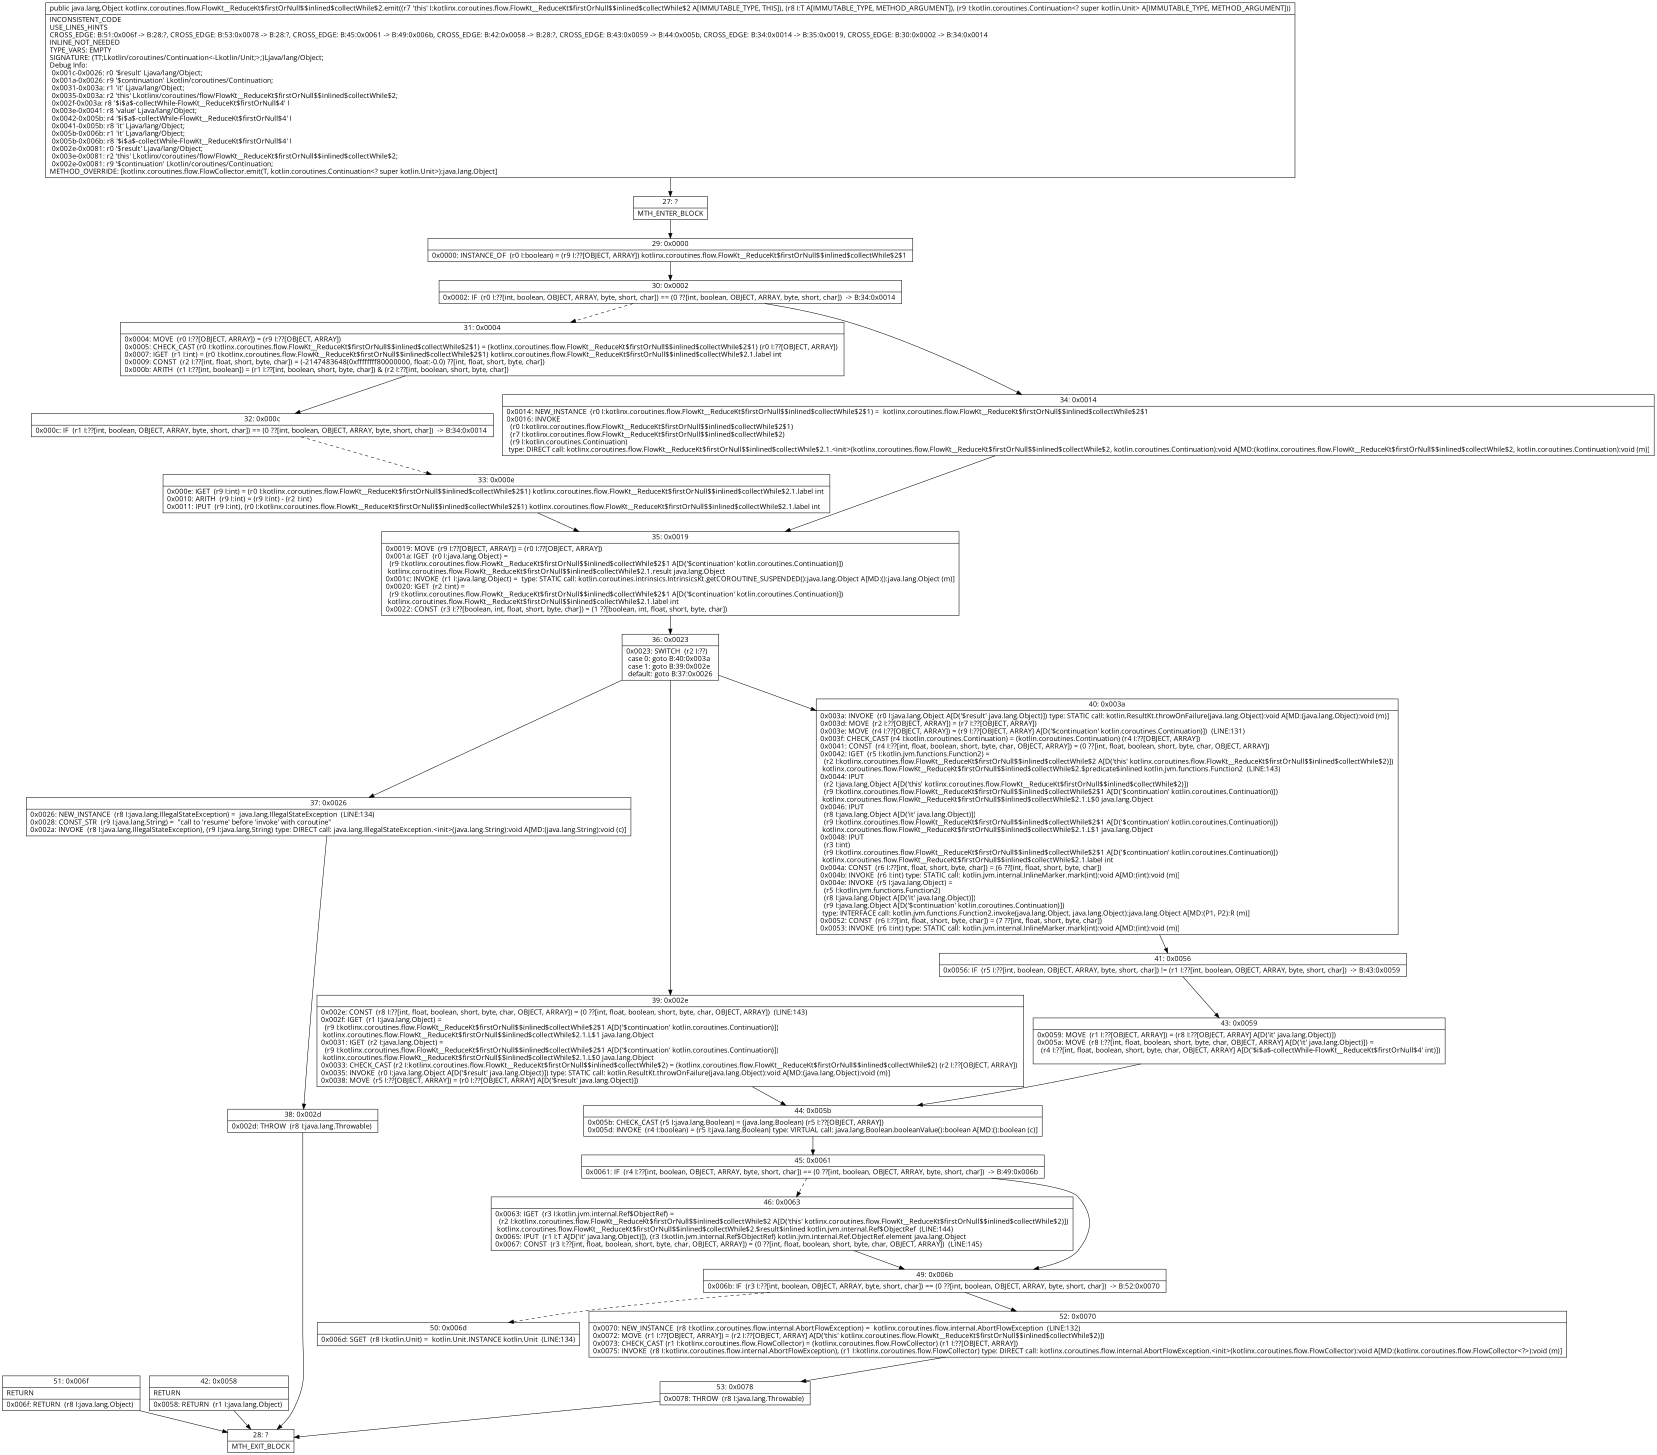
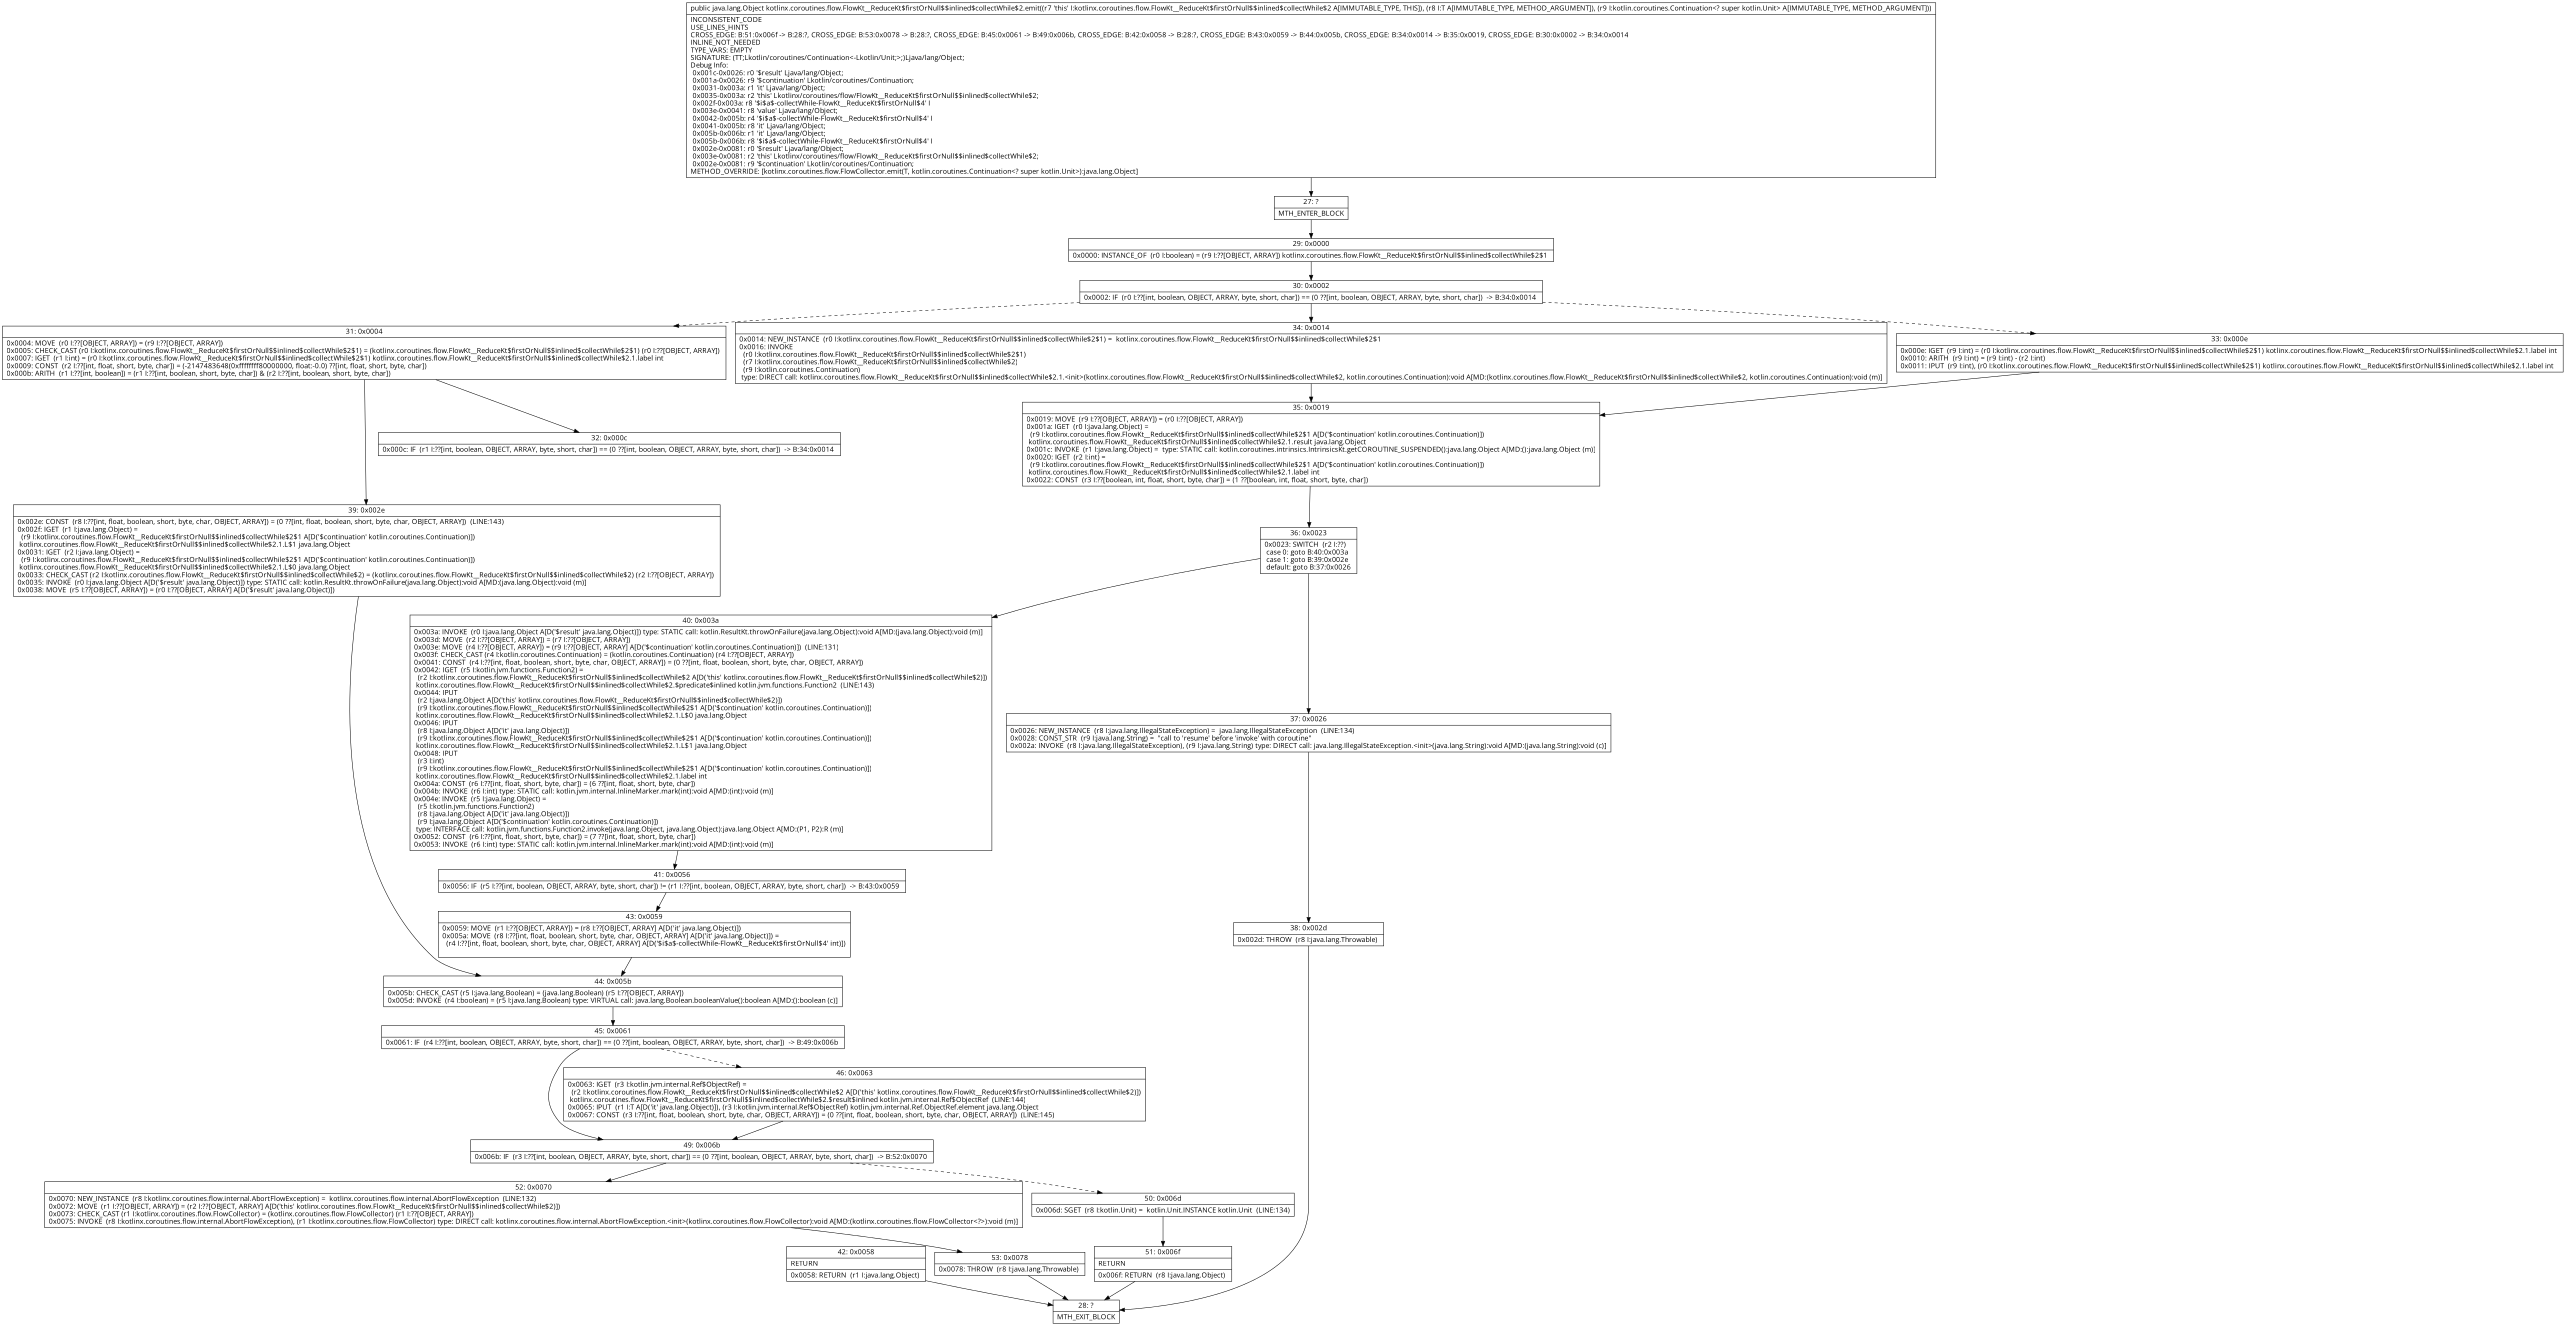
(364, 455) -> (1787, 315)
(670, 835) -> (365, 440)
none -> (1163, 1229)
